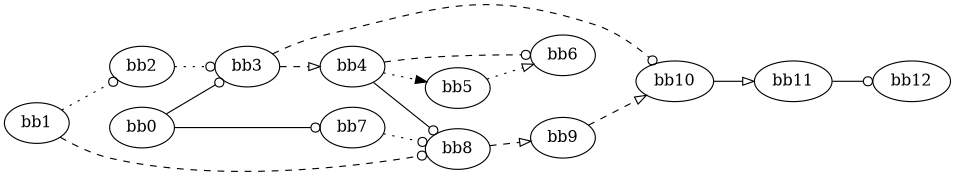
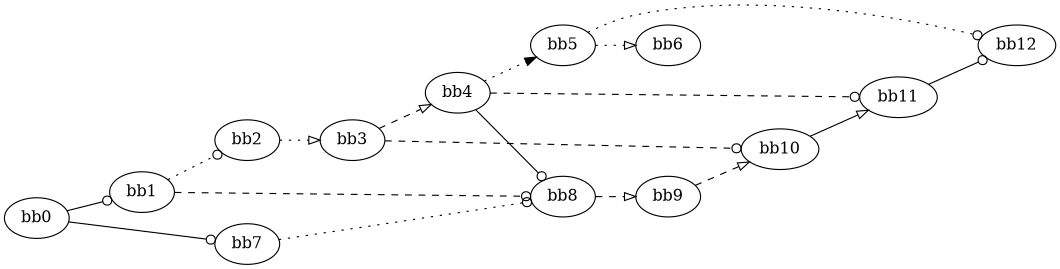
none -> (780, 6)
(453, 56) -> (670, 95)
(190, 67) -> (294, 140)
(191, 99) -> (85, 206)
